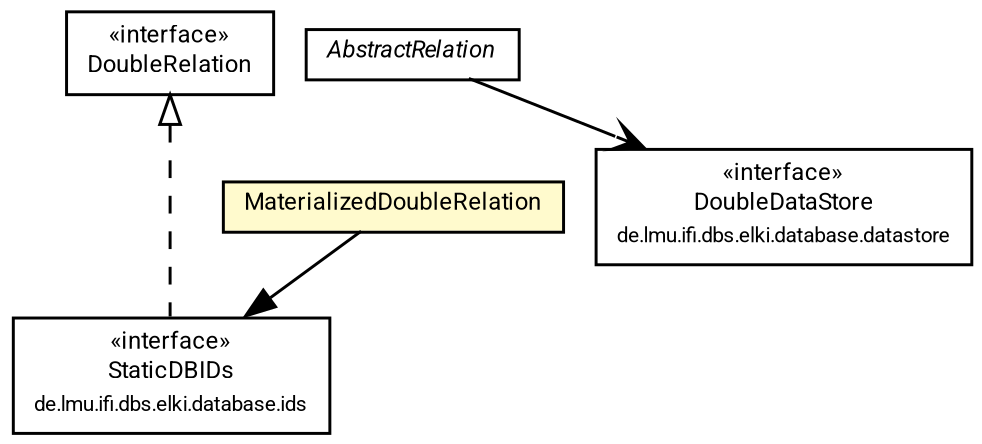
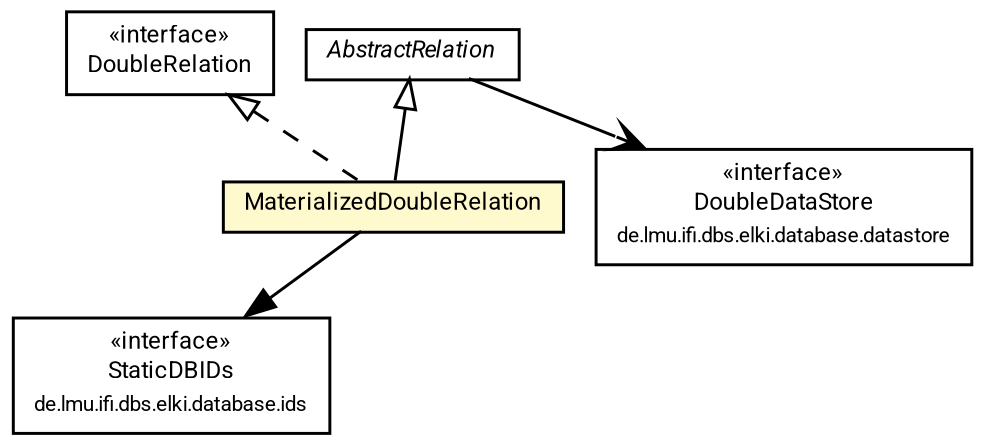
none -> (400, 144)
(170, 221) -> (306, 146)
